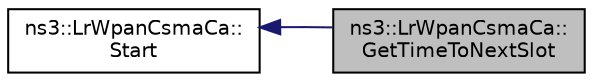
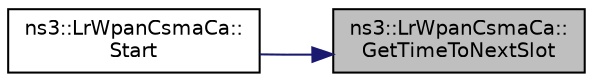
(307, 27) -> (286, 55)
